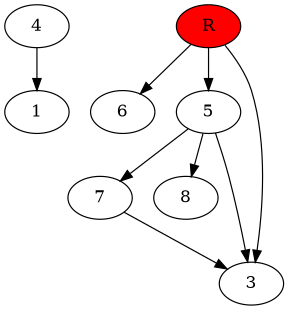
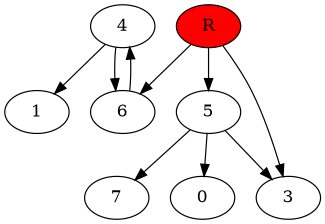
none -> (115, 63)
none -> (131, 75)
(186, 198) -> (203, 198)
(170, 238) -> none
